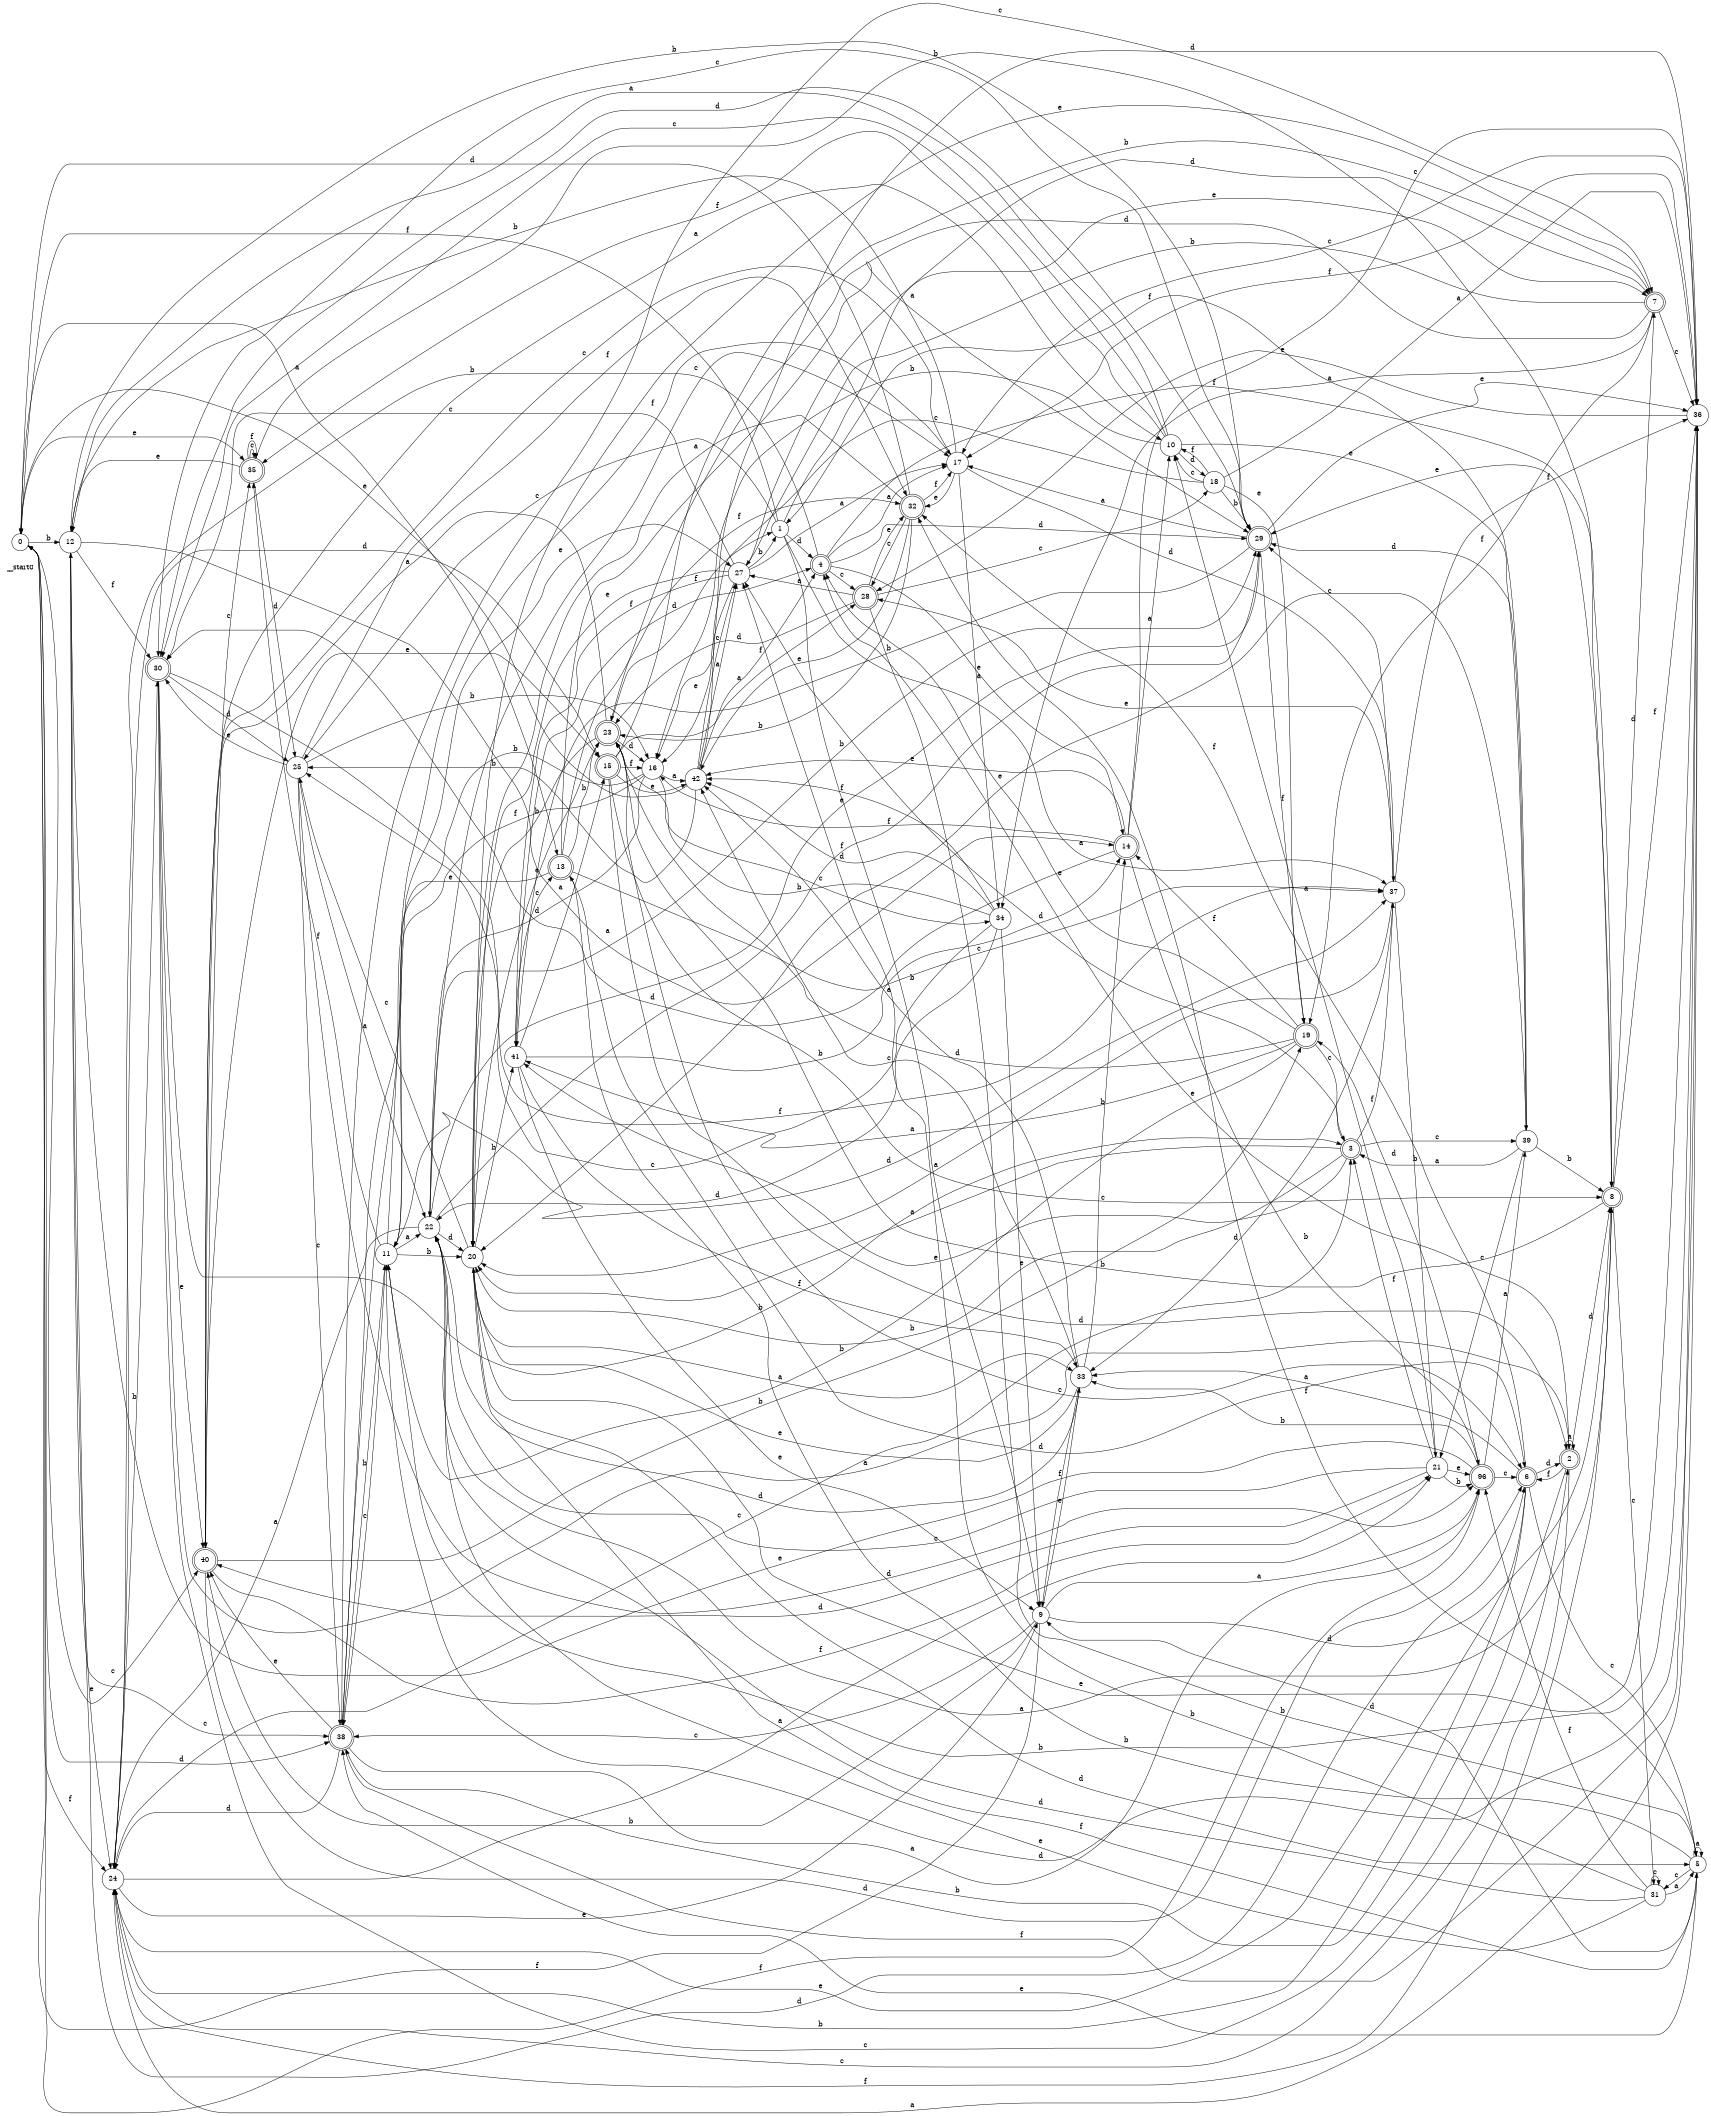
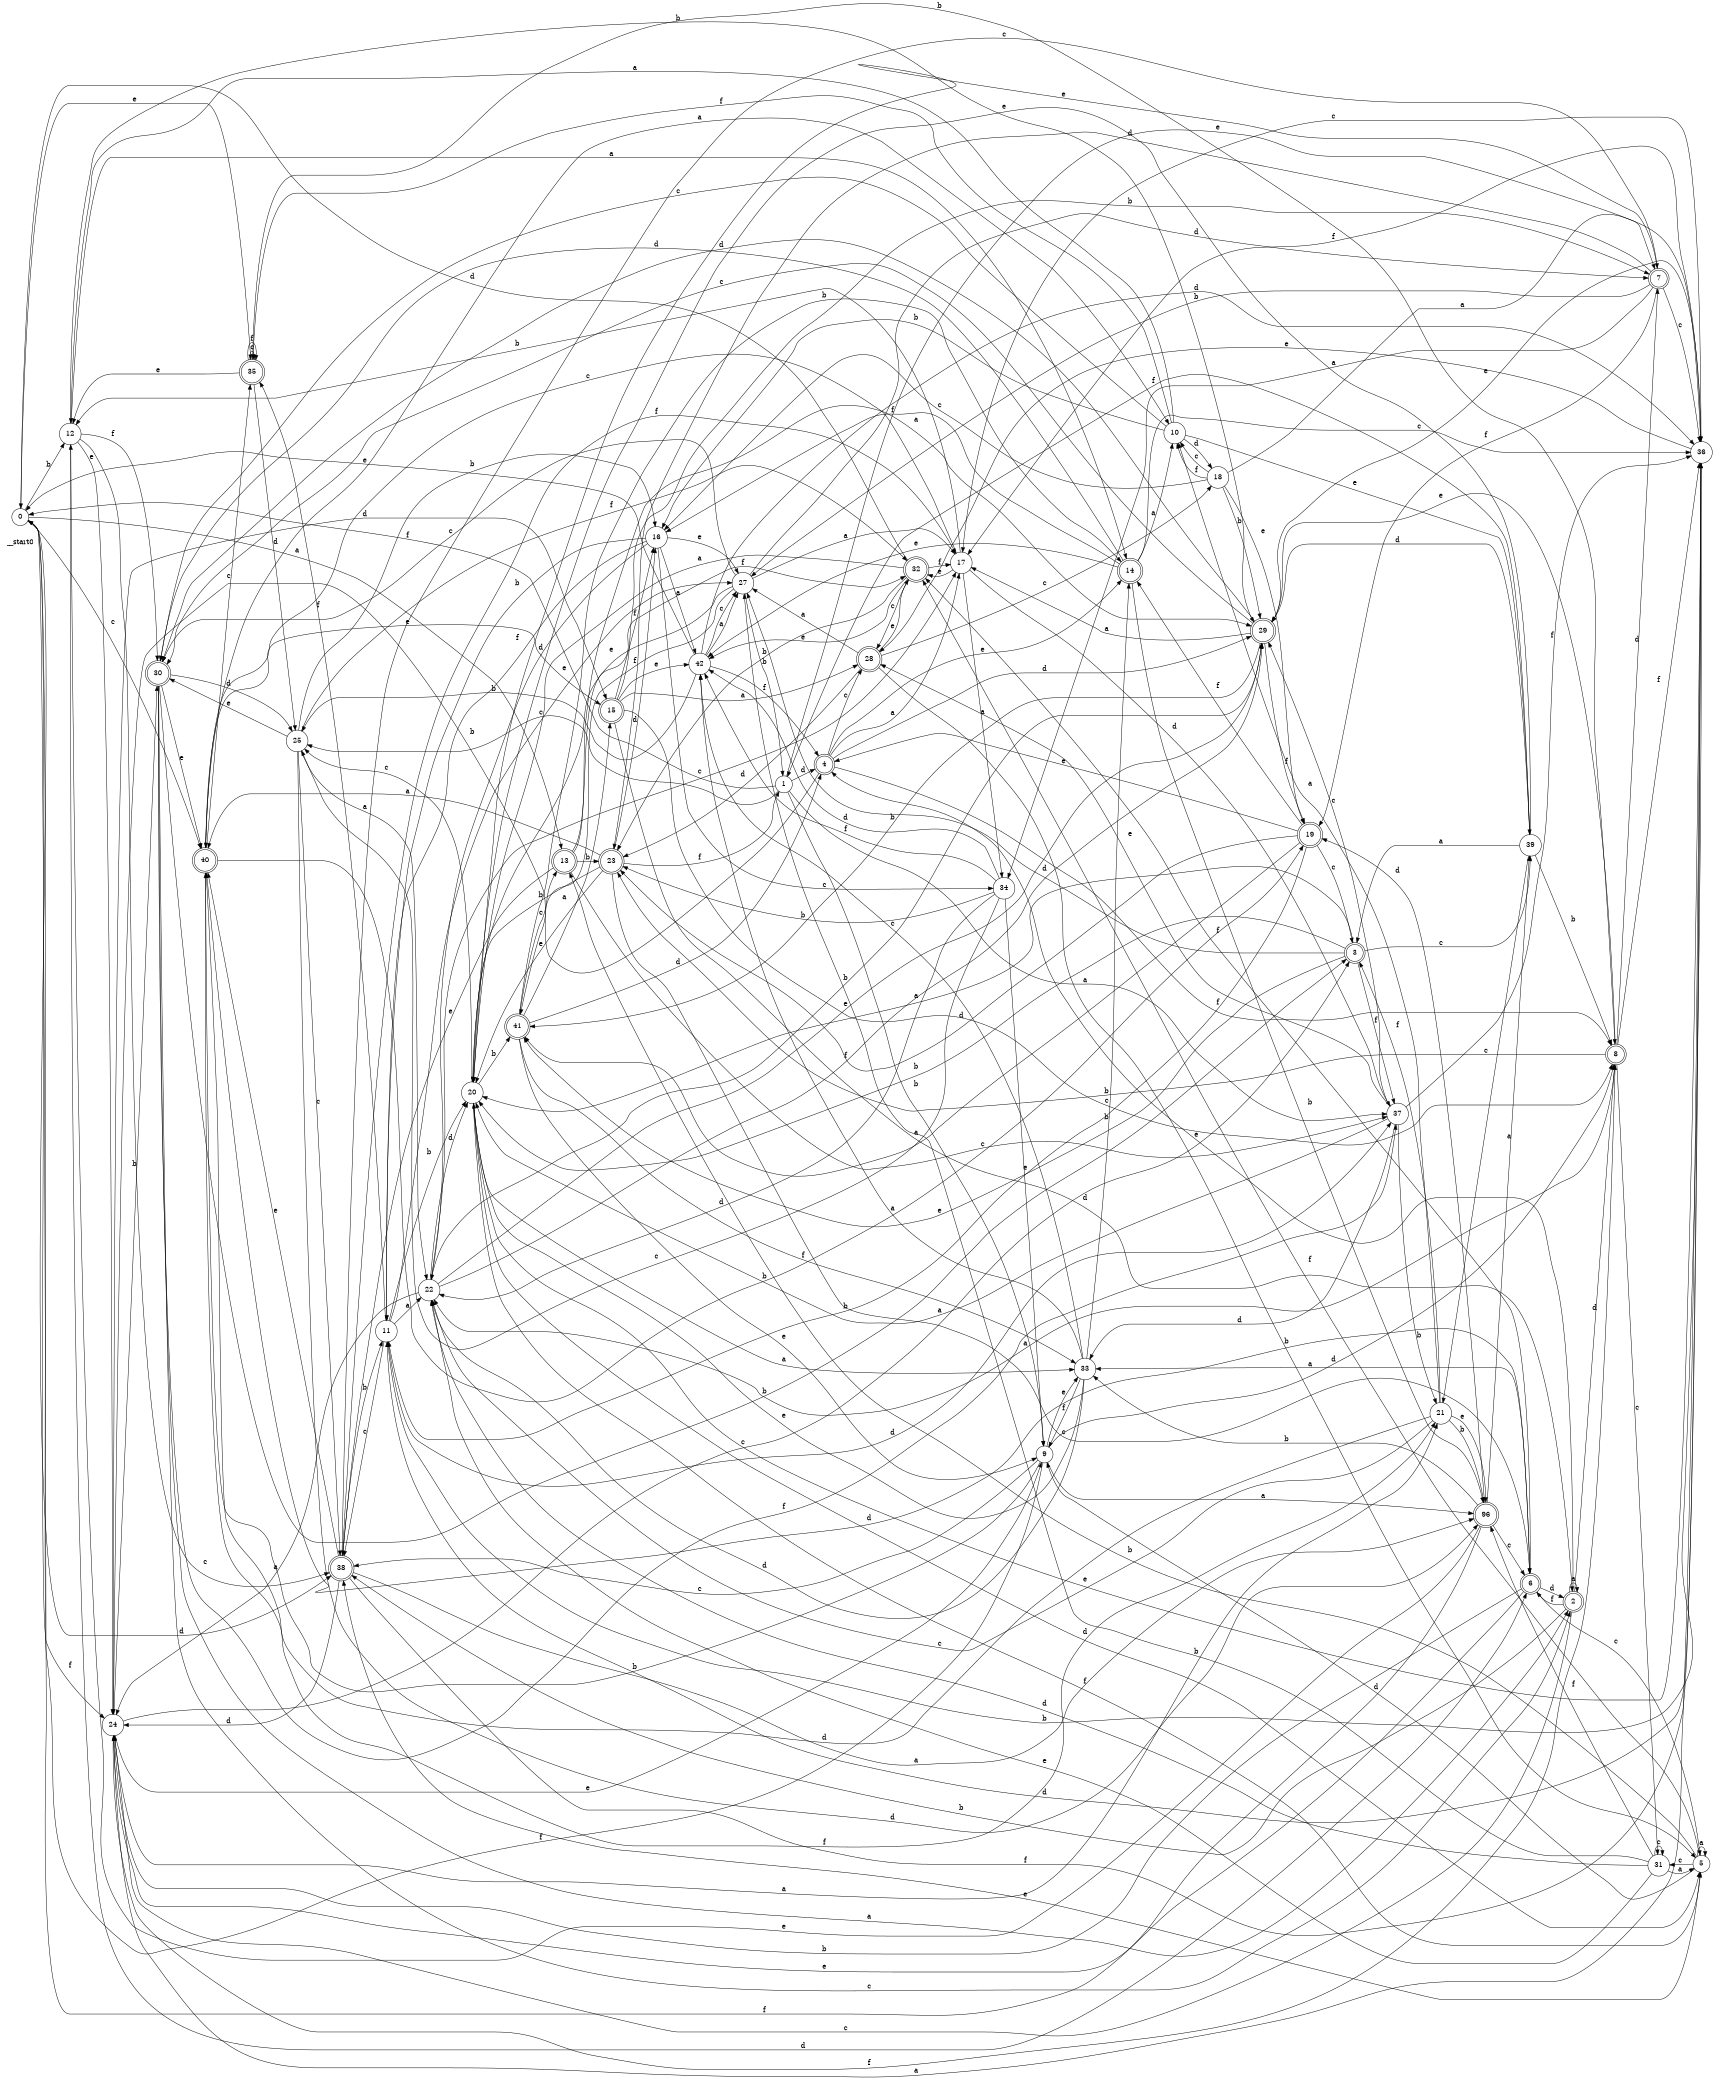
(707, 690) -> (706, 545)
(516, 1057) -> (517, 1027)
(922, 1431) -> none
